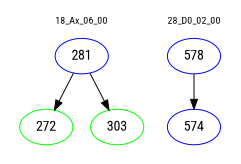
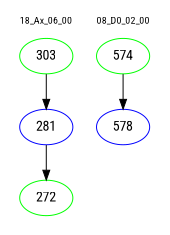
(194, 21) -> (124, 21)
(97, 87) -> (46, 87)
(194, 87) -> (123, 87)
(194, 127) -> (123, 56)
